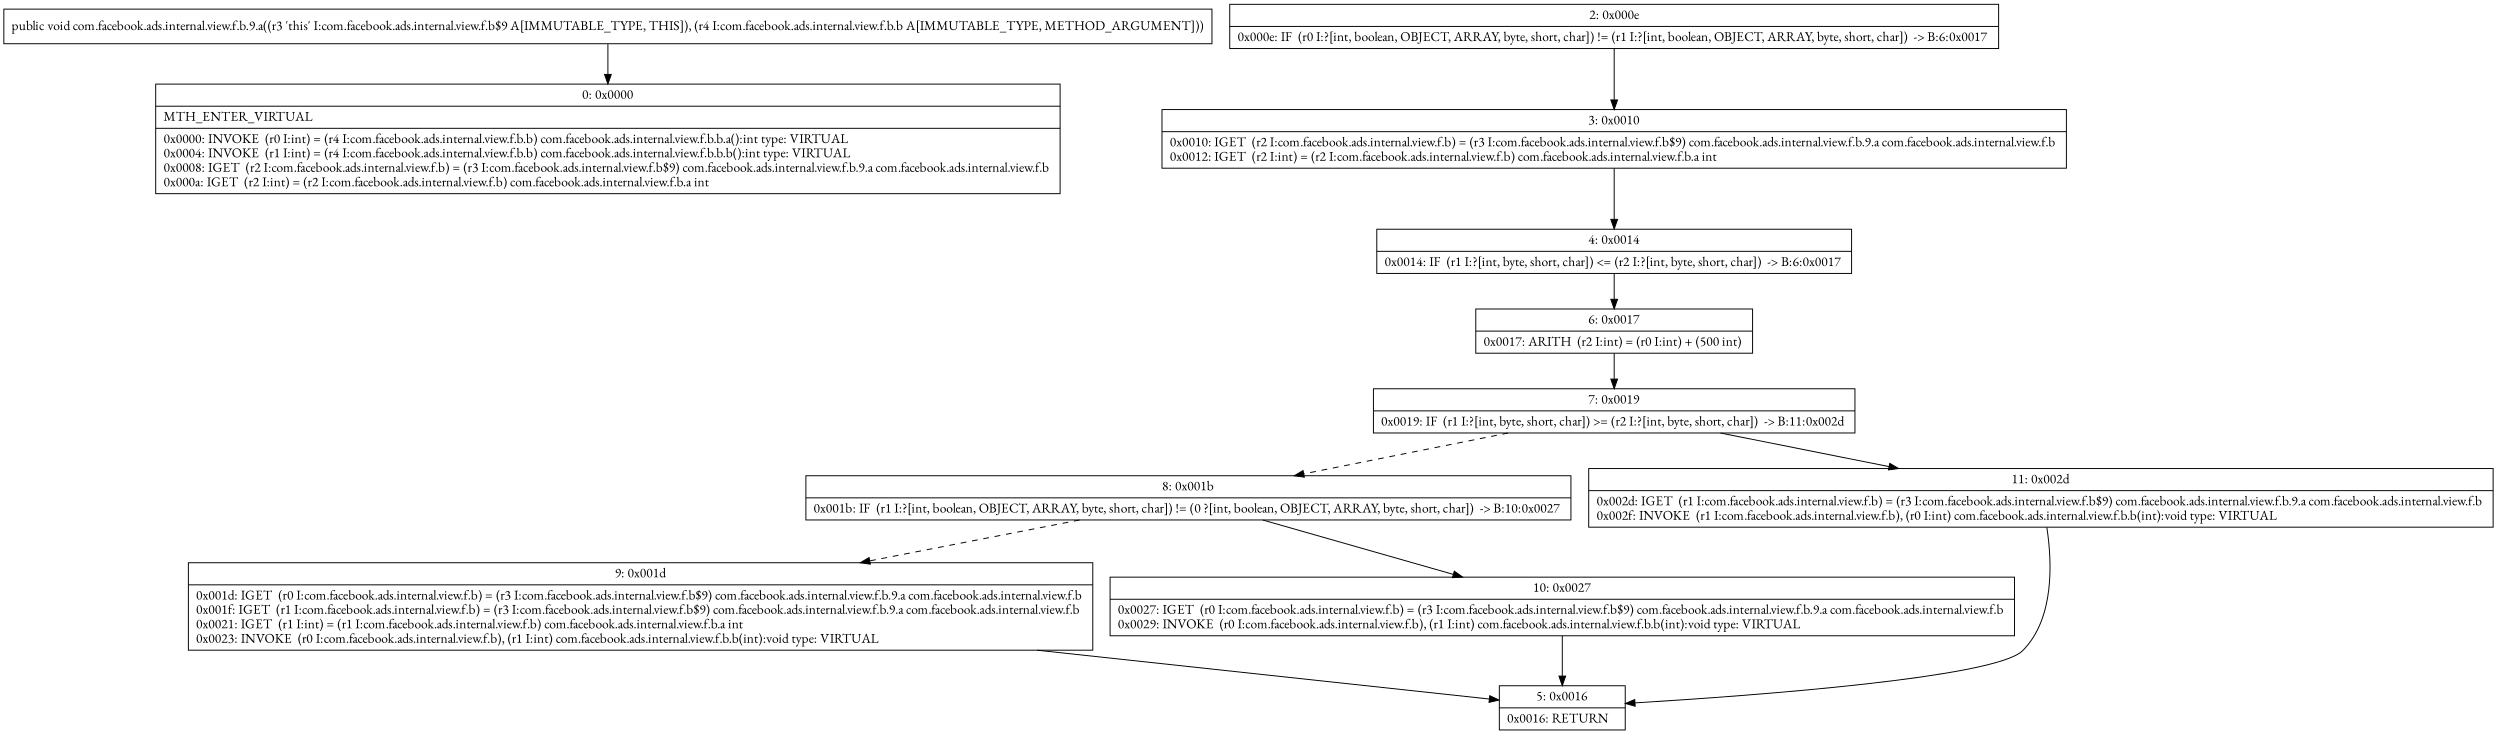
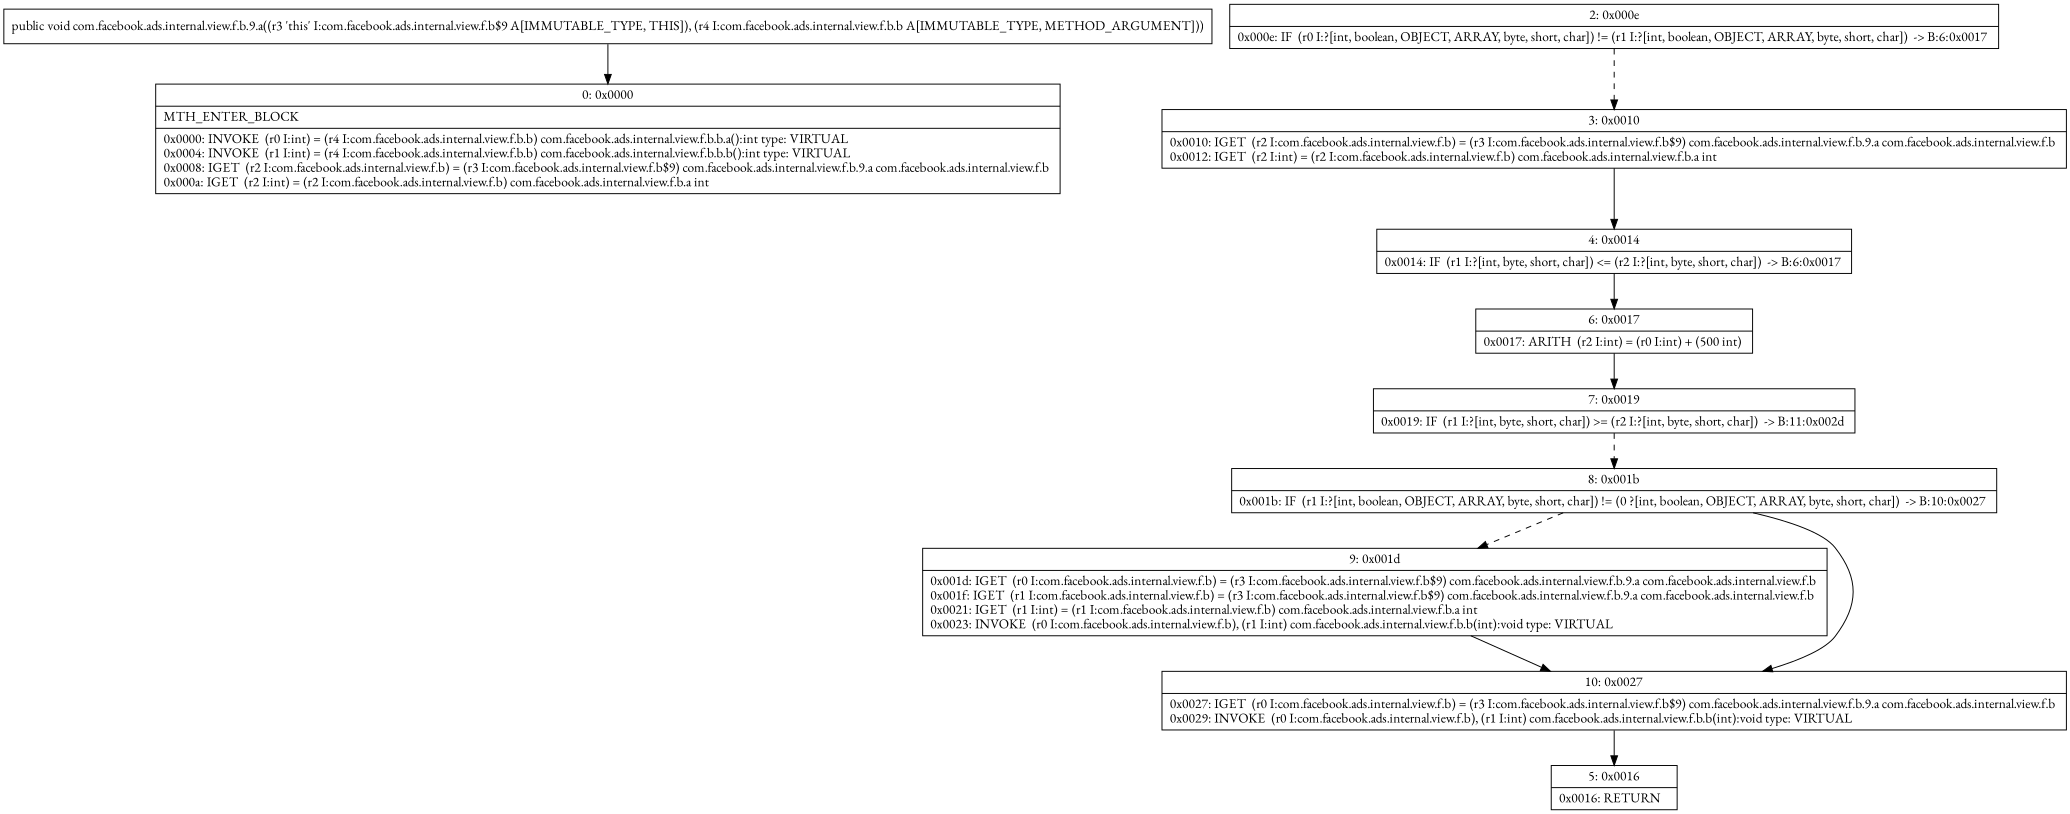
(1614, 74) -> (1614, 74)
(238, 117) -> (232, 117)
(2041, 498) -> none
(1263, 675) -> (1506, 652)
